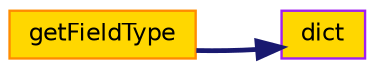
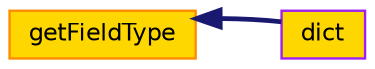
(227, 51) -> (251, 19)
